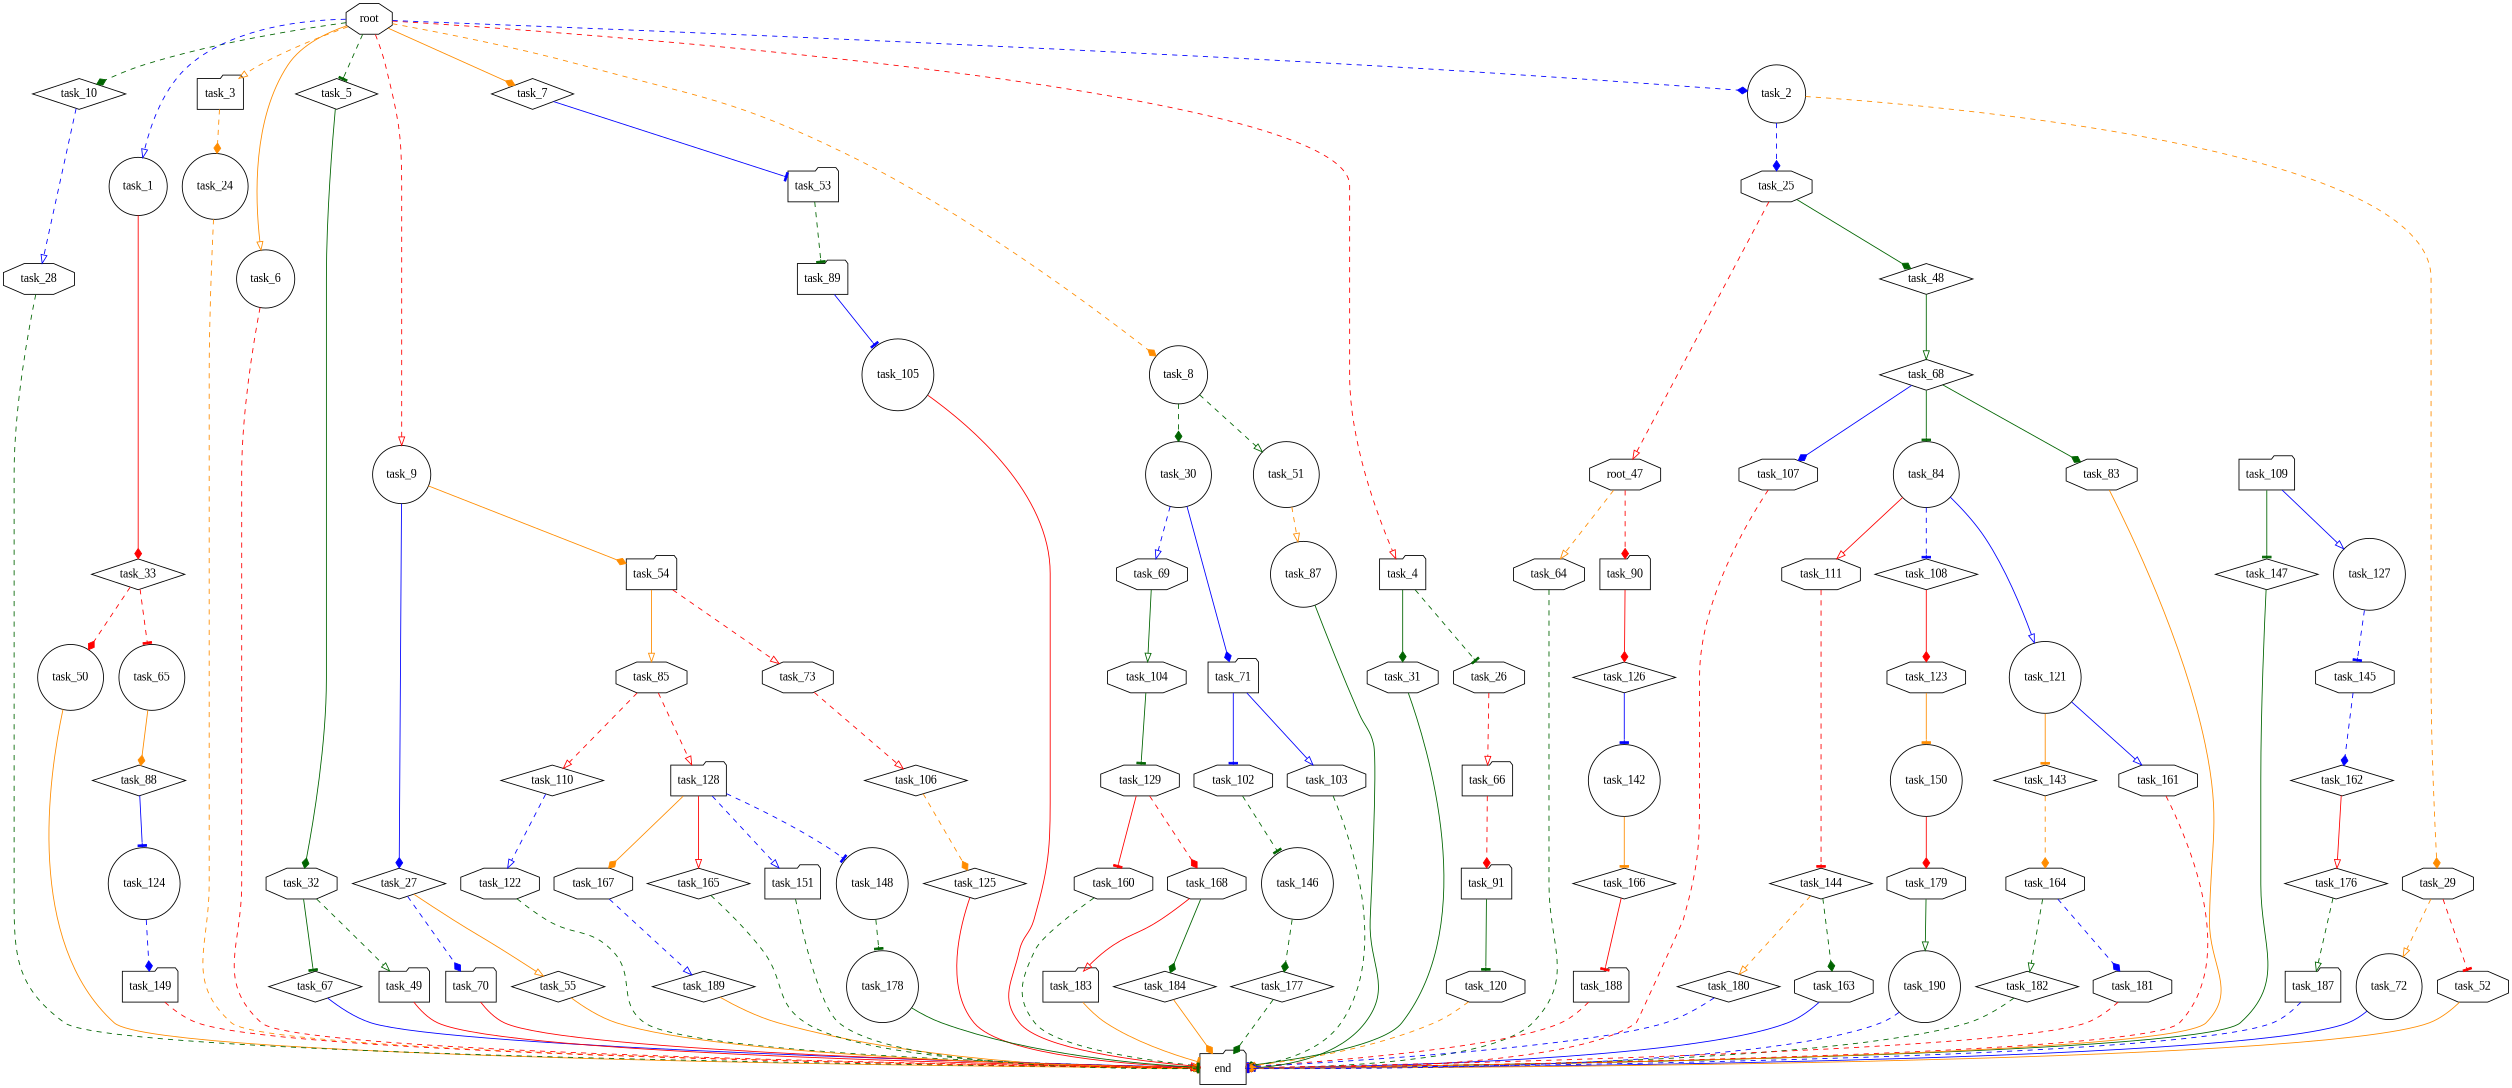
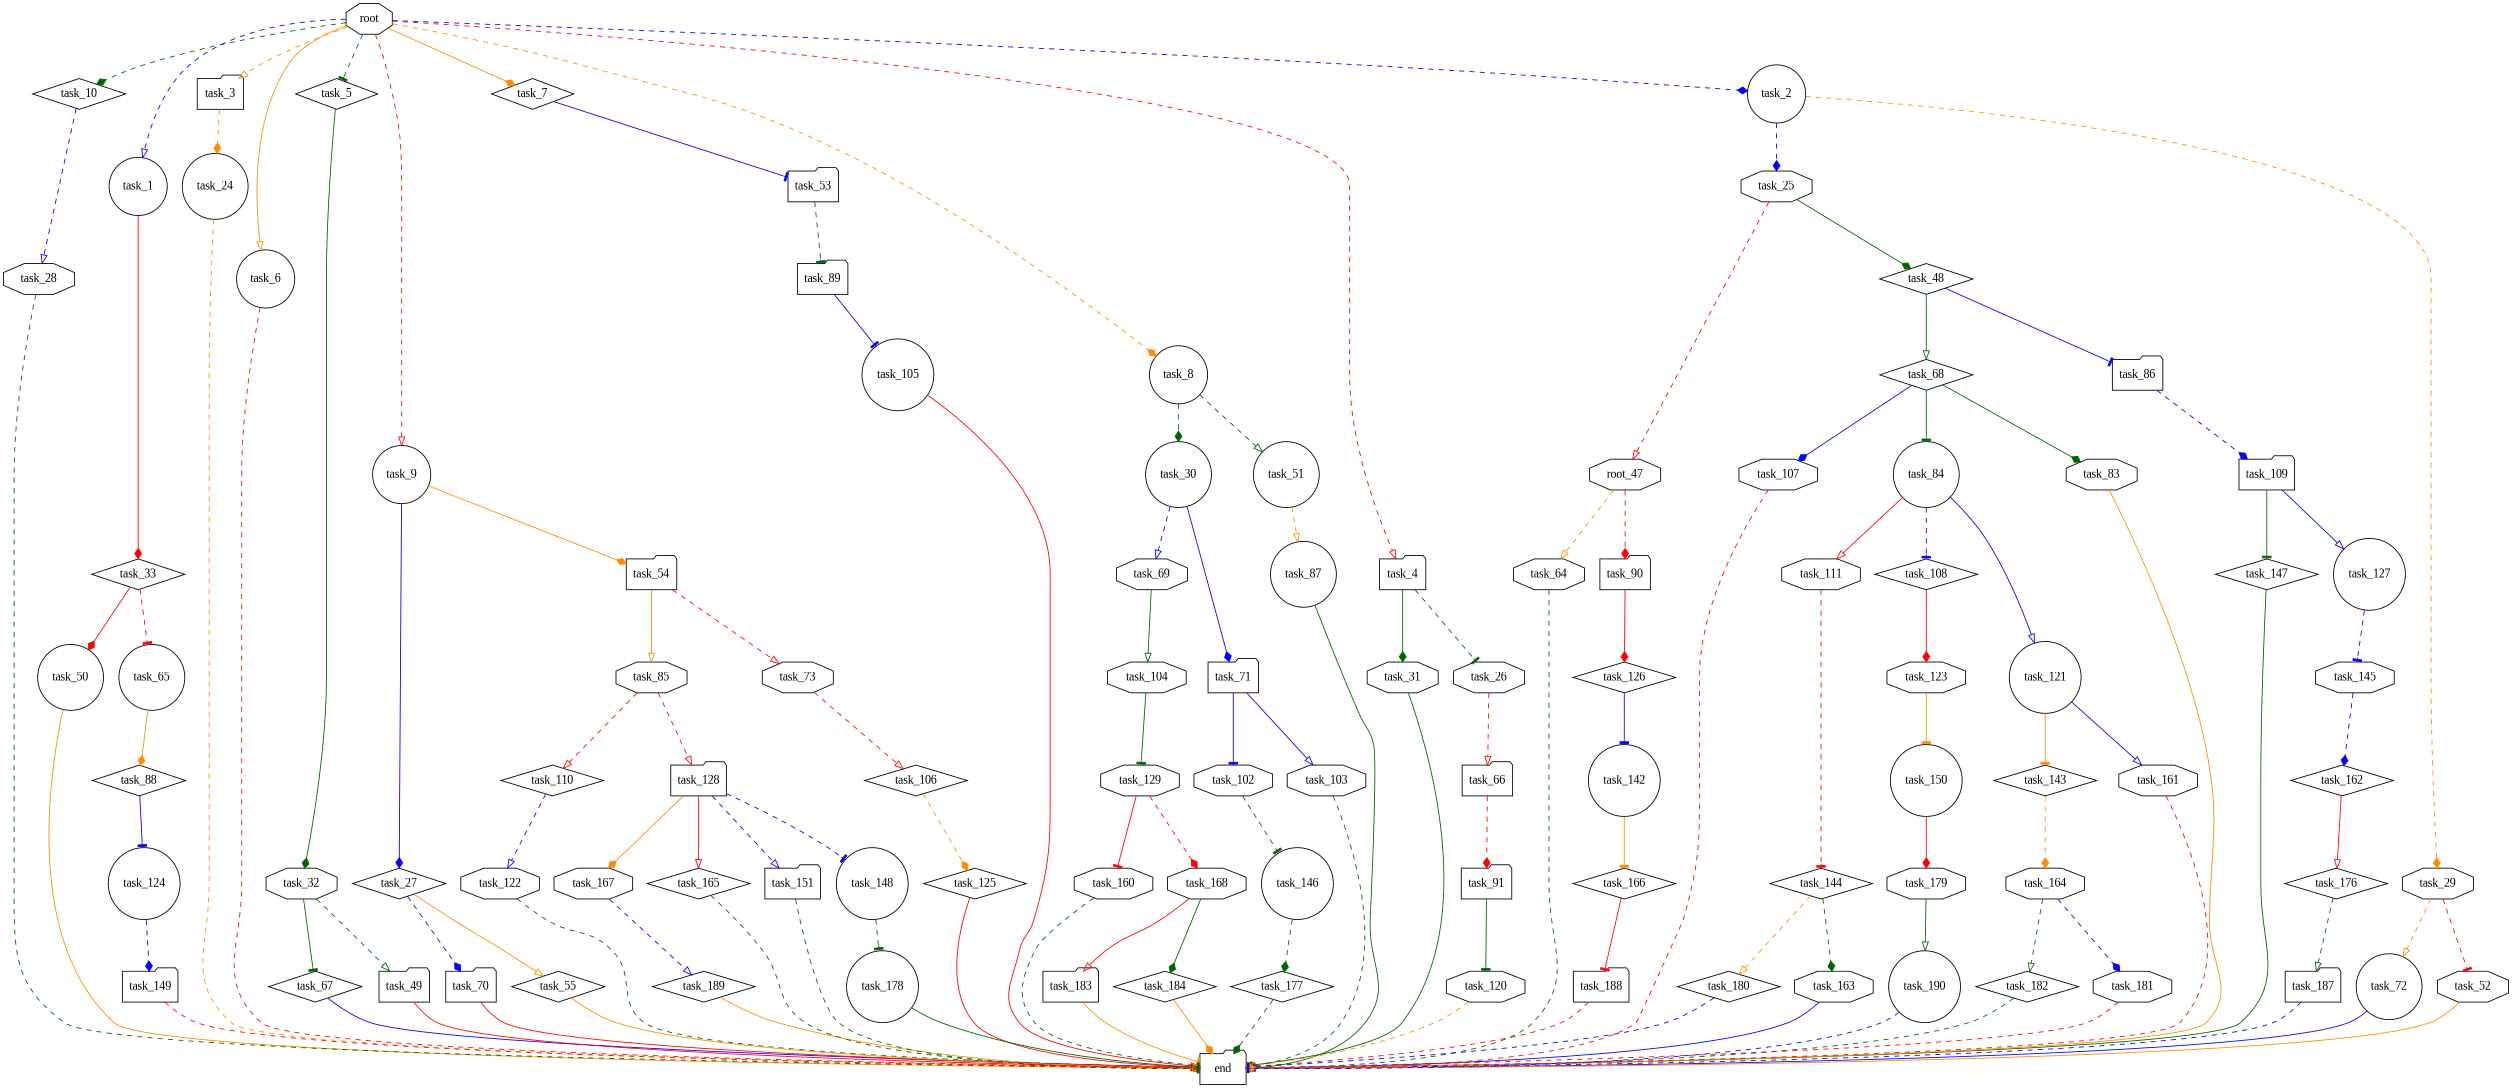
none -> (2138, 375)
(112, 614) -> (112, 614)
